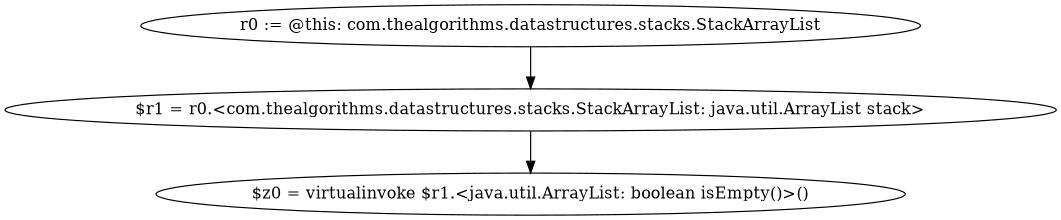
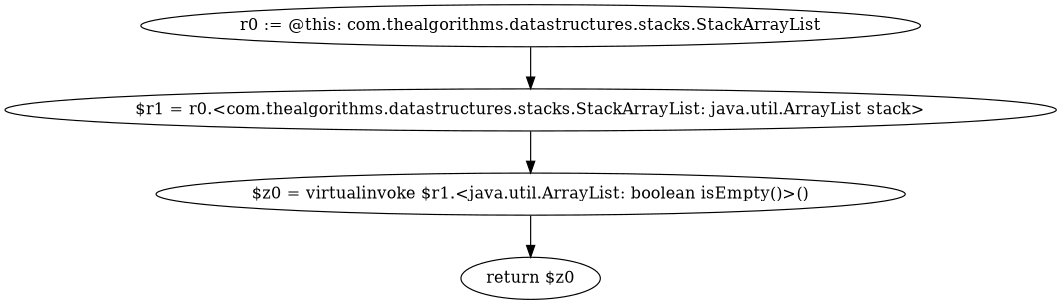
none -> (531, 278)
